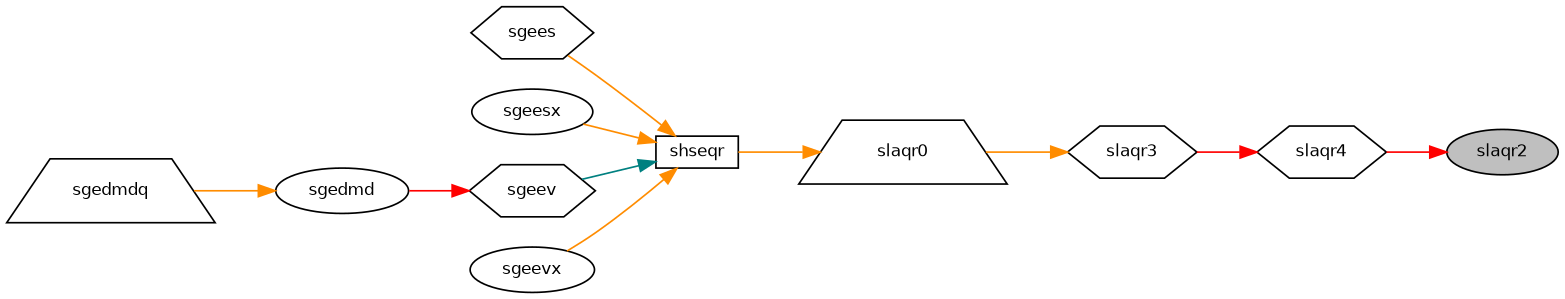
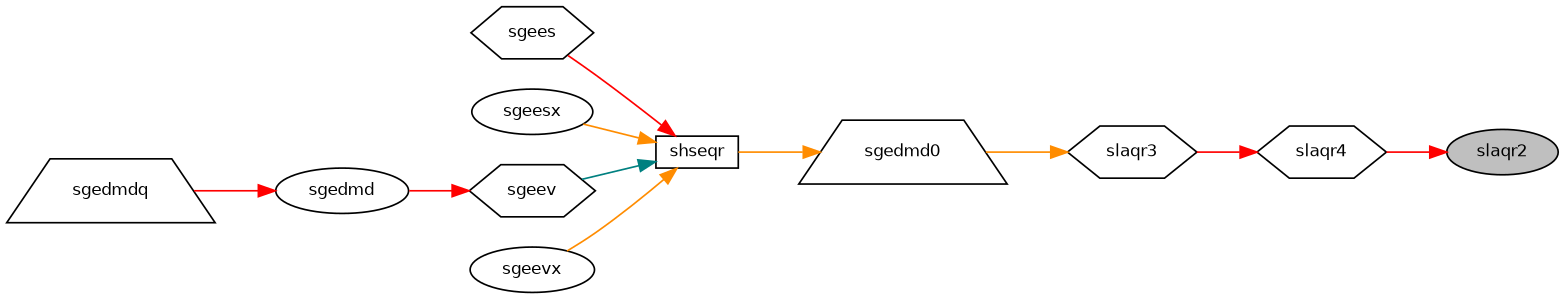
(615, 90) -> (615, 90)
(903, 152) -> (903, 152)
(226, 191) -> (226, 191)
